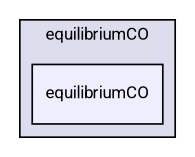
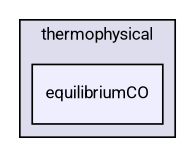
(98, 36) -> (98, 36)
